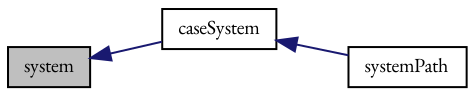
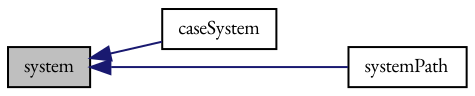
(322, 50) -> (230, 67)
